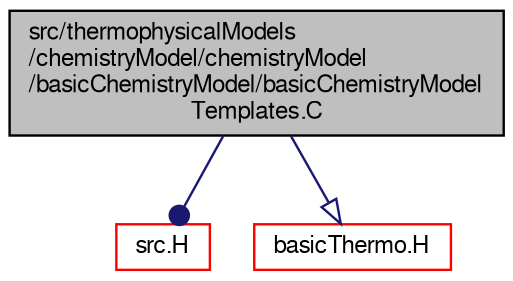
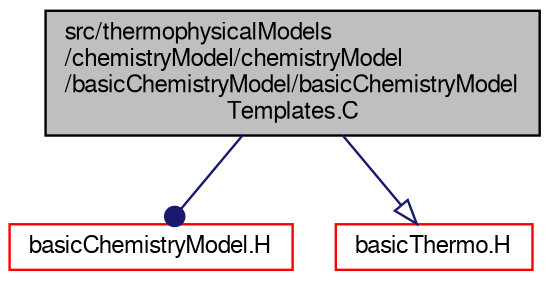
(163, 247) -> (151, 247)
